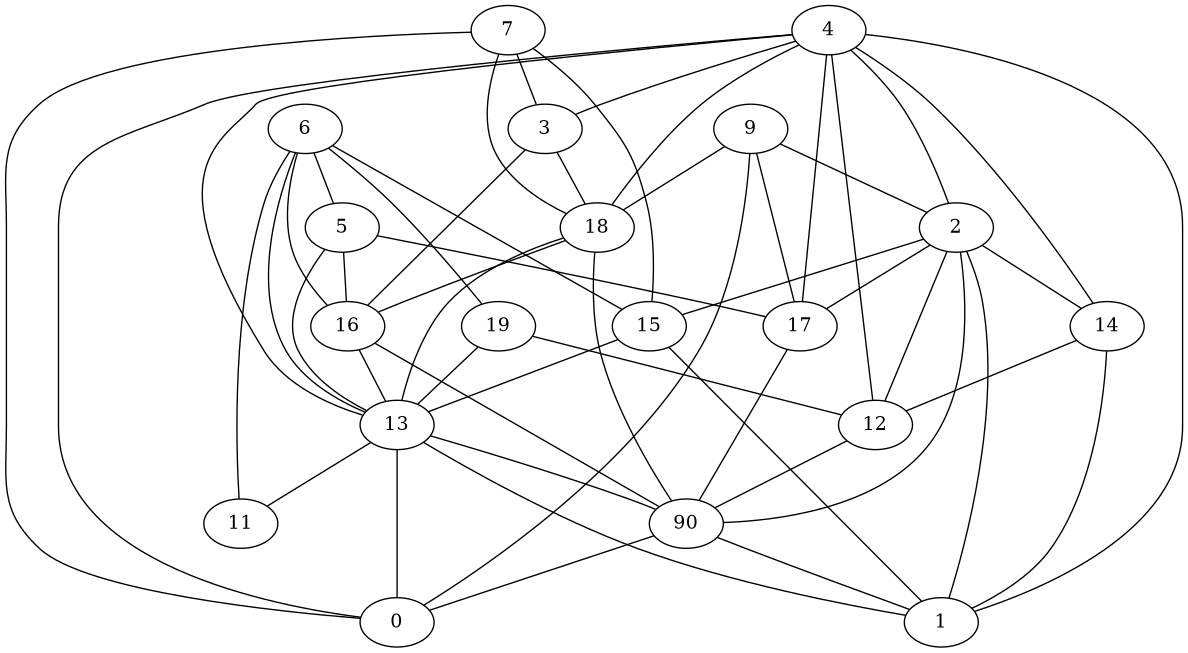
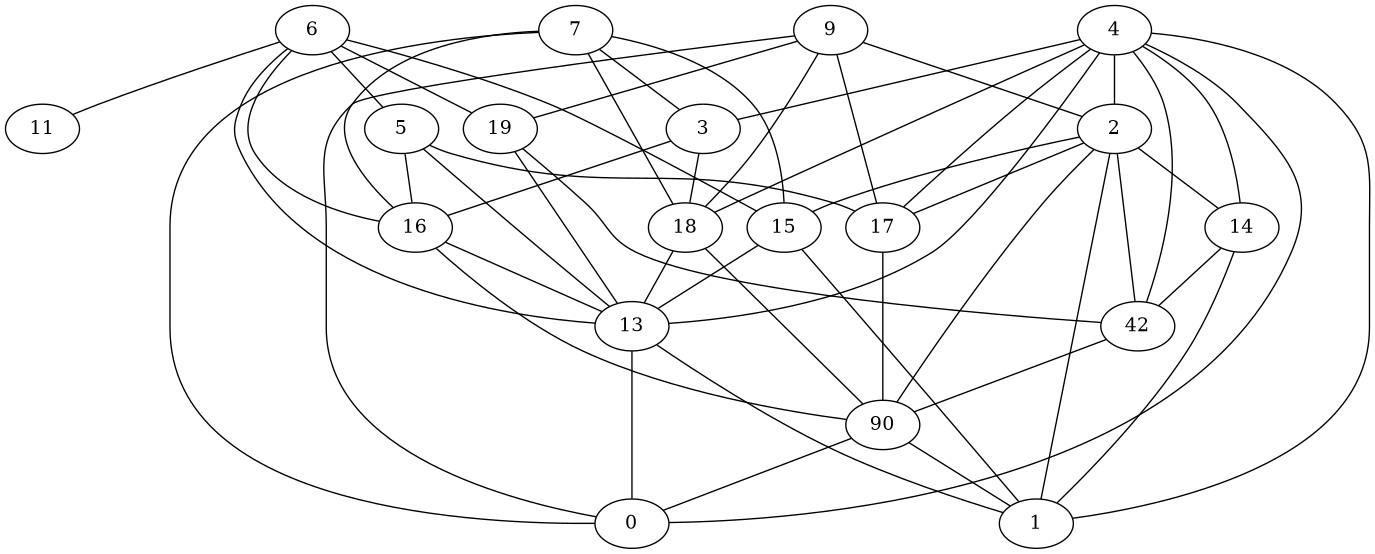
none -> (666, 79)
(453, 283) -> (377, 80)
(876, 425) -> (1138, 326)
(544, 470) -> none
(319, 474) -> none
